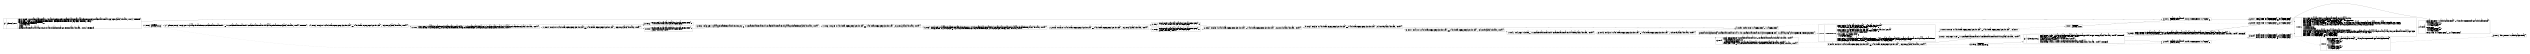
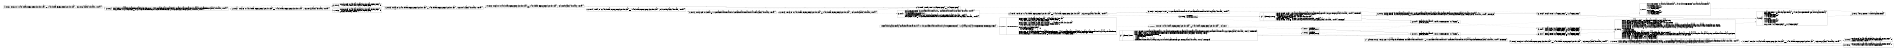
(758, 26) -> none
